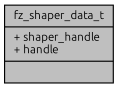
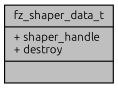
(37, 50) -> (38, 50)
